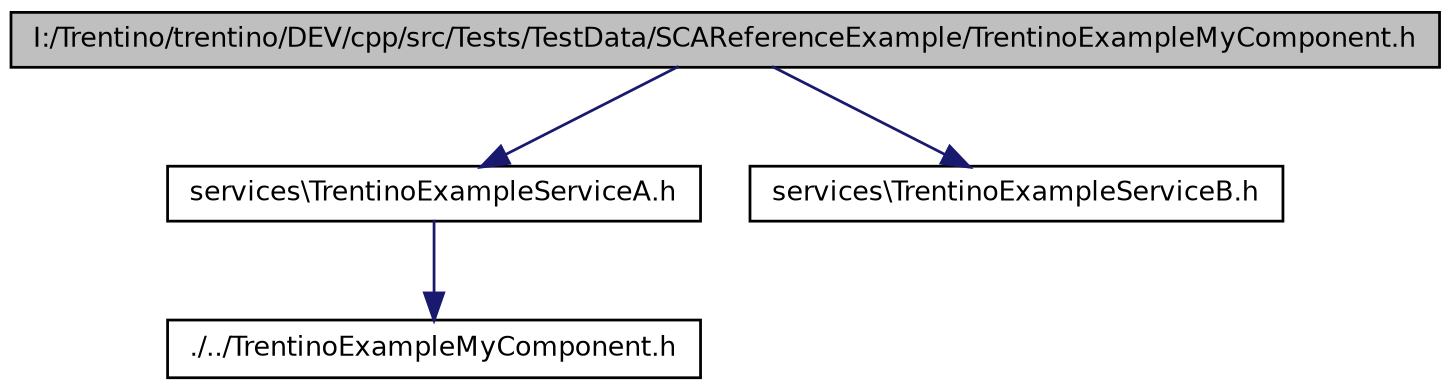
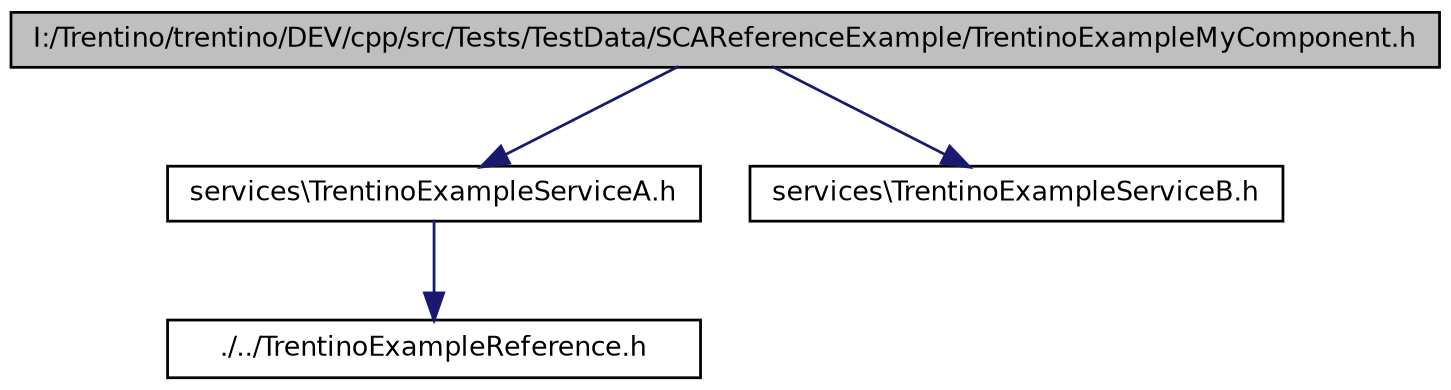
(434, 349) -> (434, 349)
